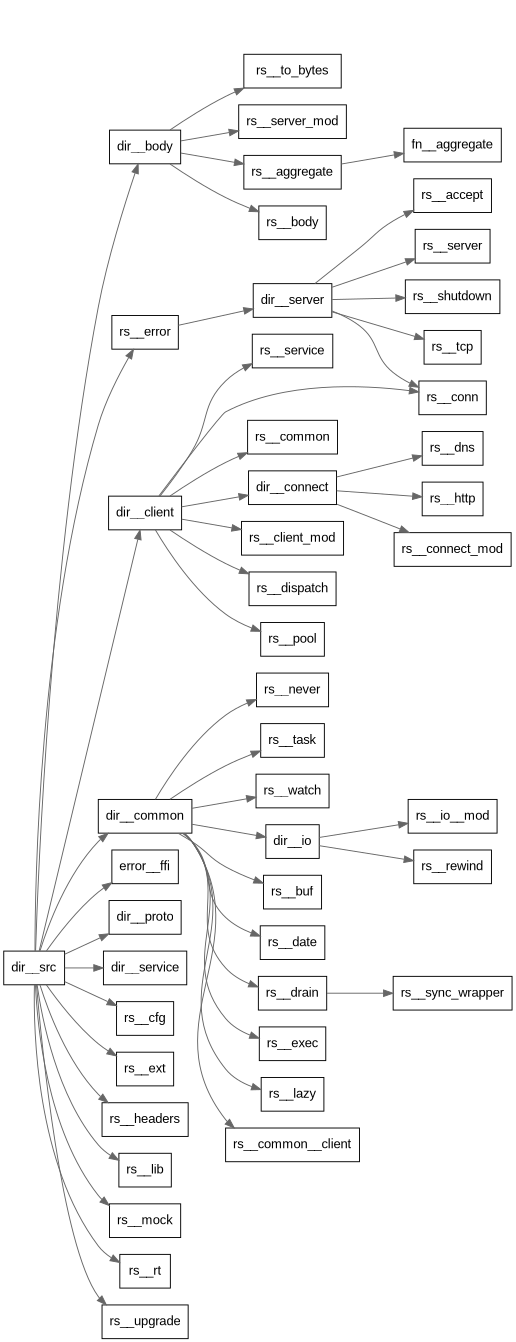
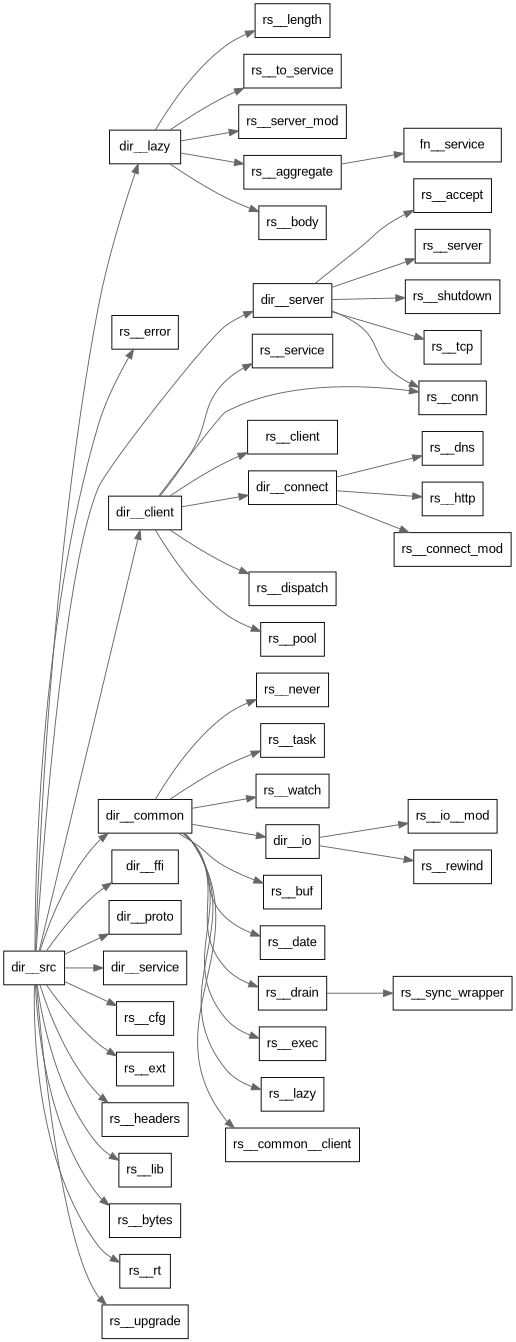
none -> (293, 21)
(293, 71) -> (293, 71)
(453, 145) -> (453, 145)
(145, 147) -> (145, 147)
(211, 318) -> (71, 605)
(293, 437) -> (293, 437)
(293, 538) -> none
(145, 867) -> (145, 867)
(145, 1221) -> (145, 1221)
